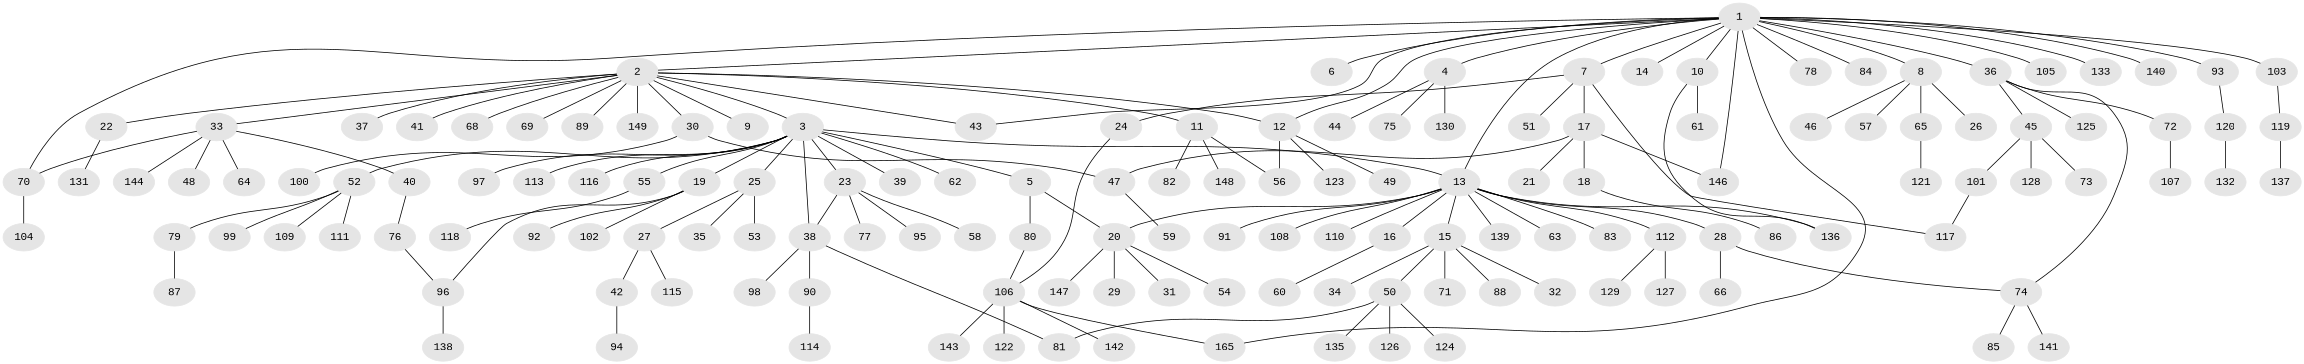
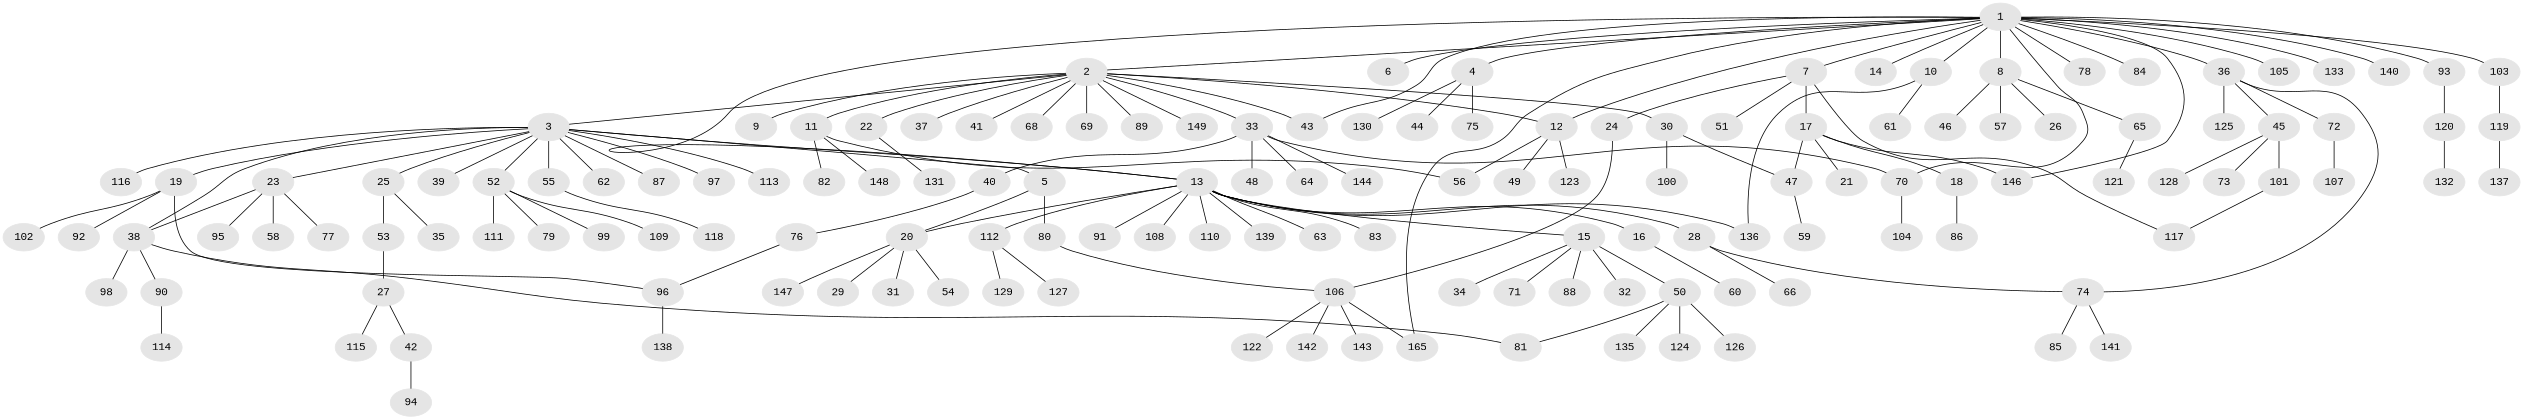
(699, 210) -> (383, 265)
(174, 265) -> (604, 155)
